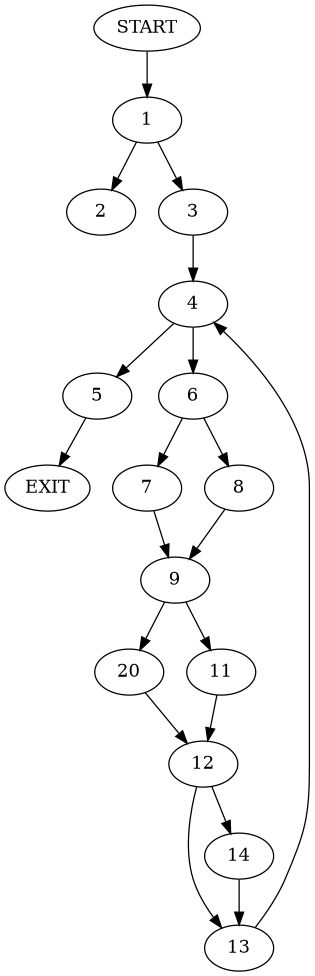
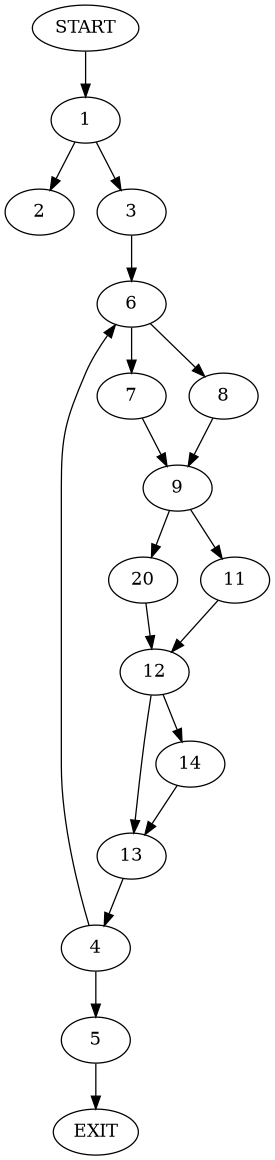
(193, 252) -> (132, 252)
